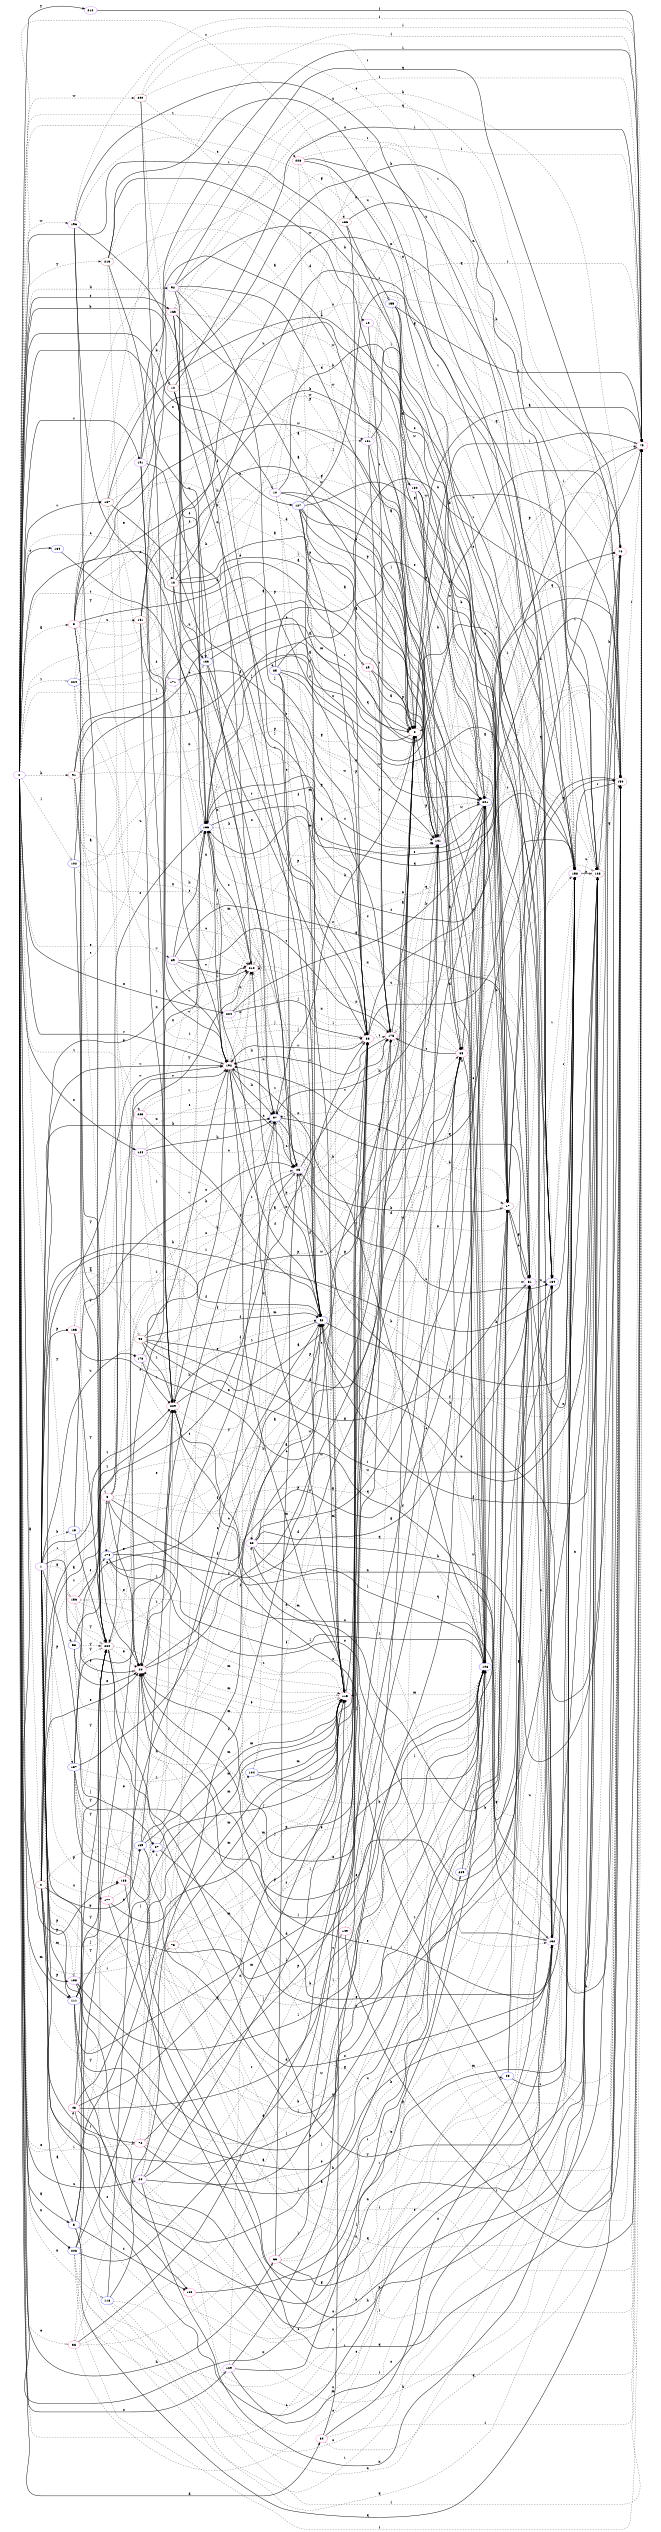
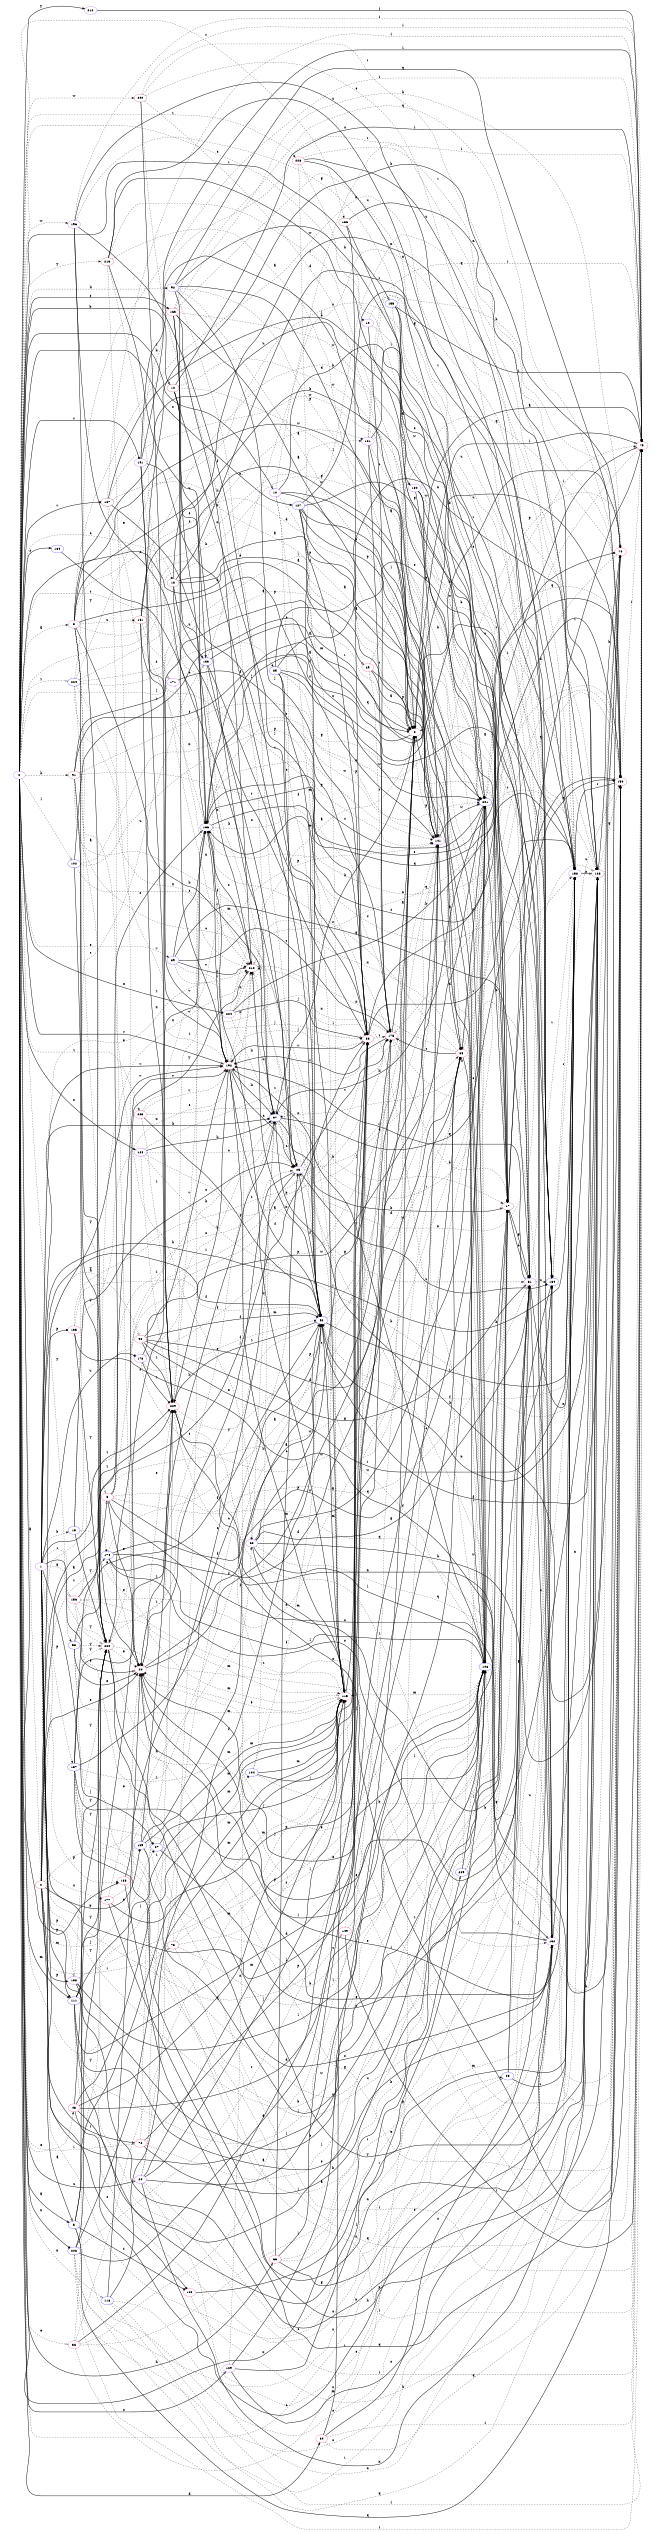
(173, 878) -> (173, 878)
(510, 994) -> (535, 726)
(49, 1130) -> (49, 1130)
(349, 1217) -> none
(91, 1570) -> (91, 1570)
